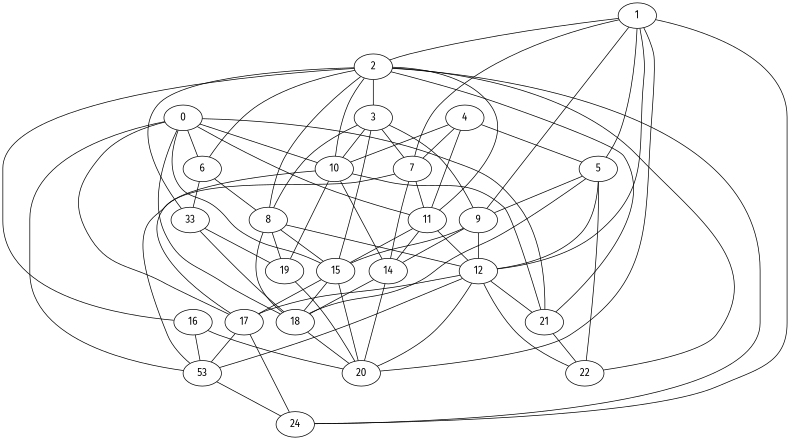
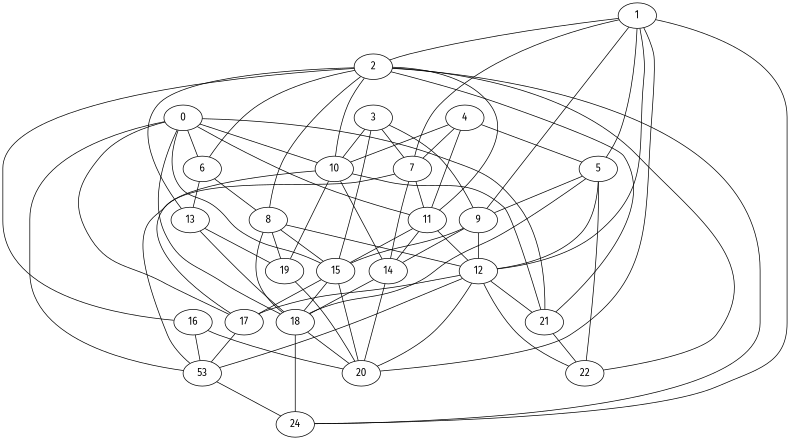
(373, 92) -> none
(311, 154) -> none
(190, 220) -> (190, 220)
(270, 373) -> (295, 373)
